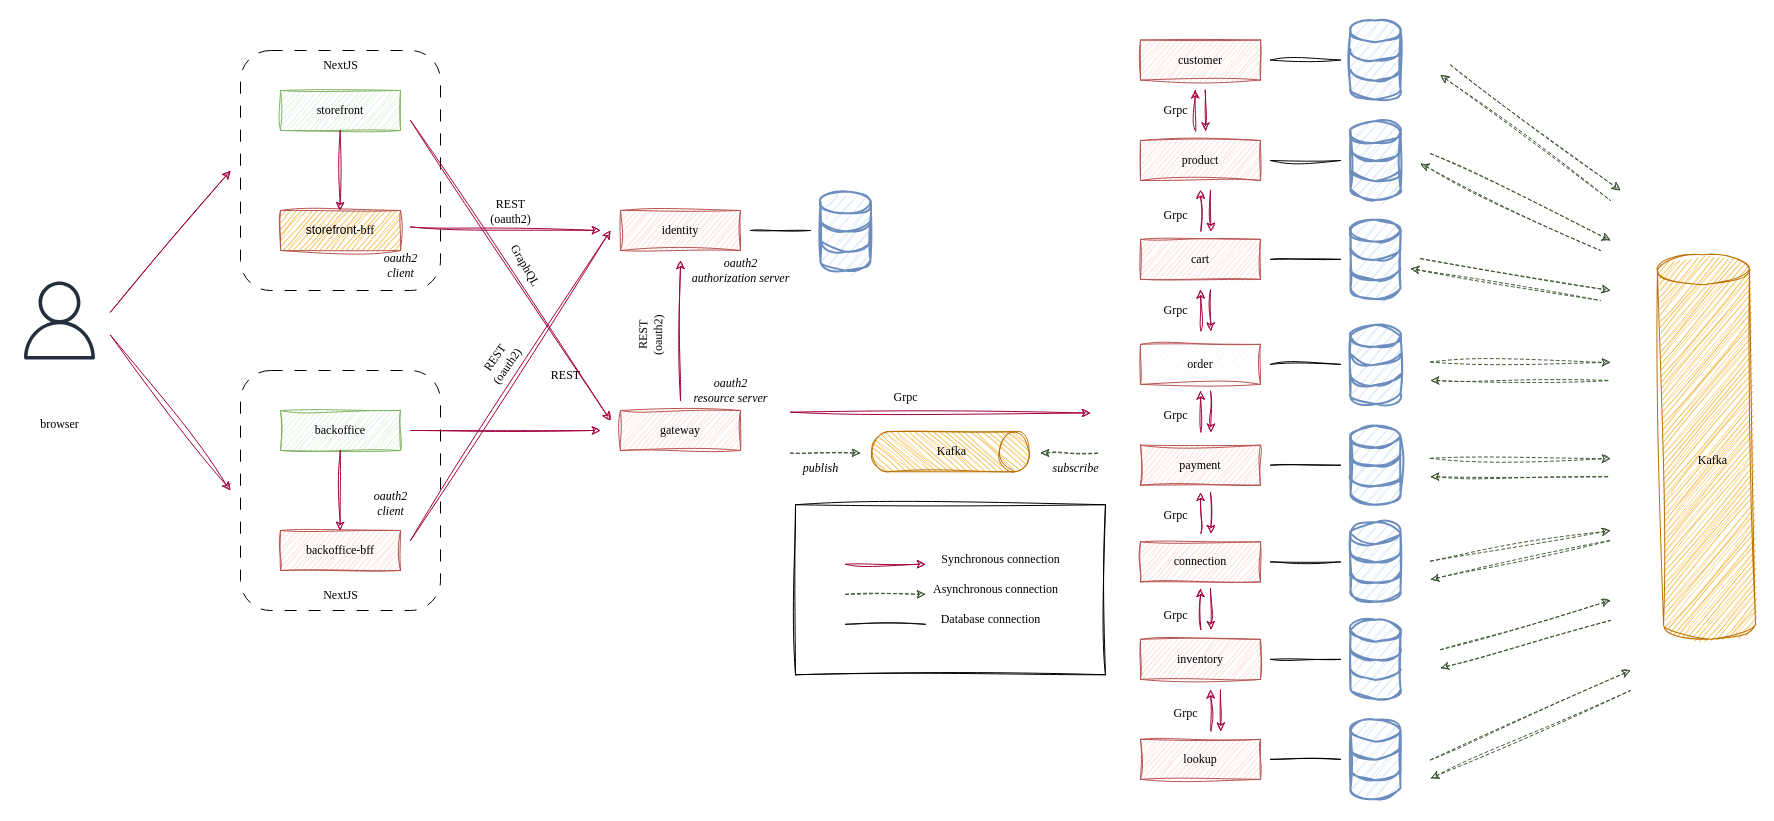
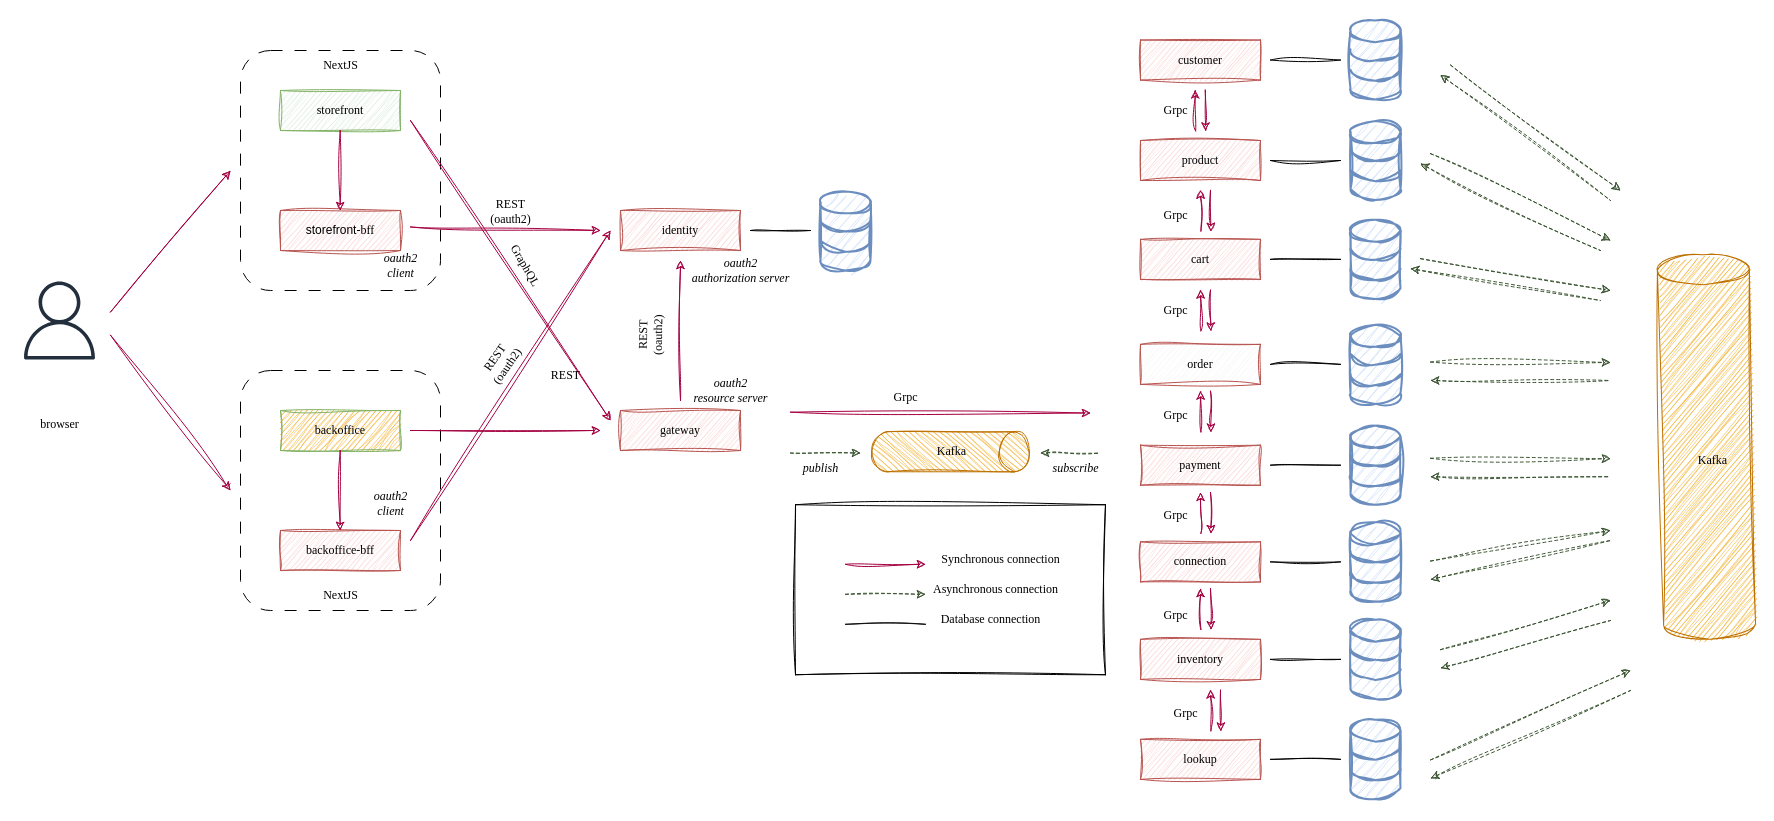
(341, 231) -> (341, 231)
(341, 431) -> (341, 431)
